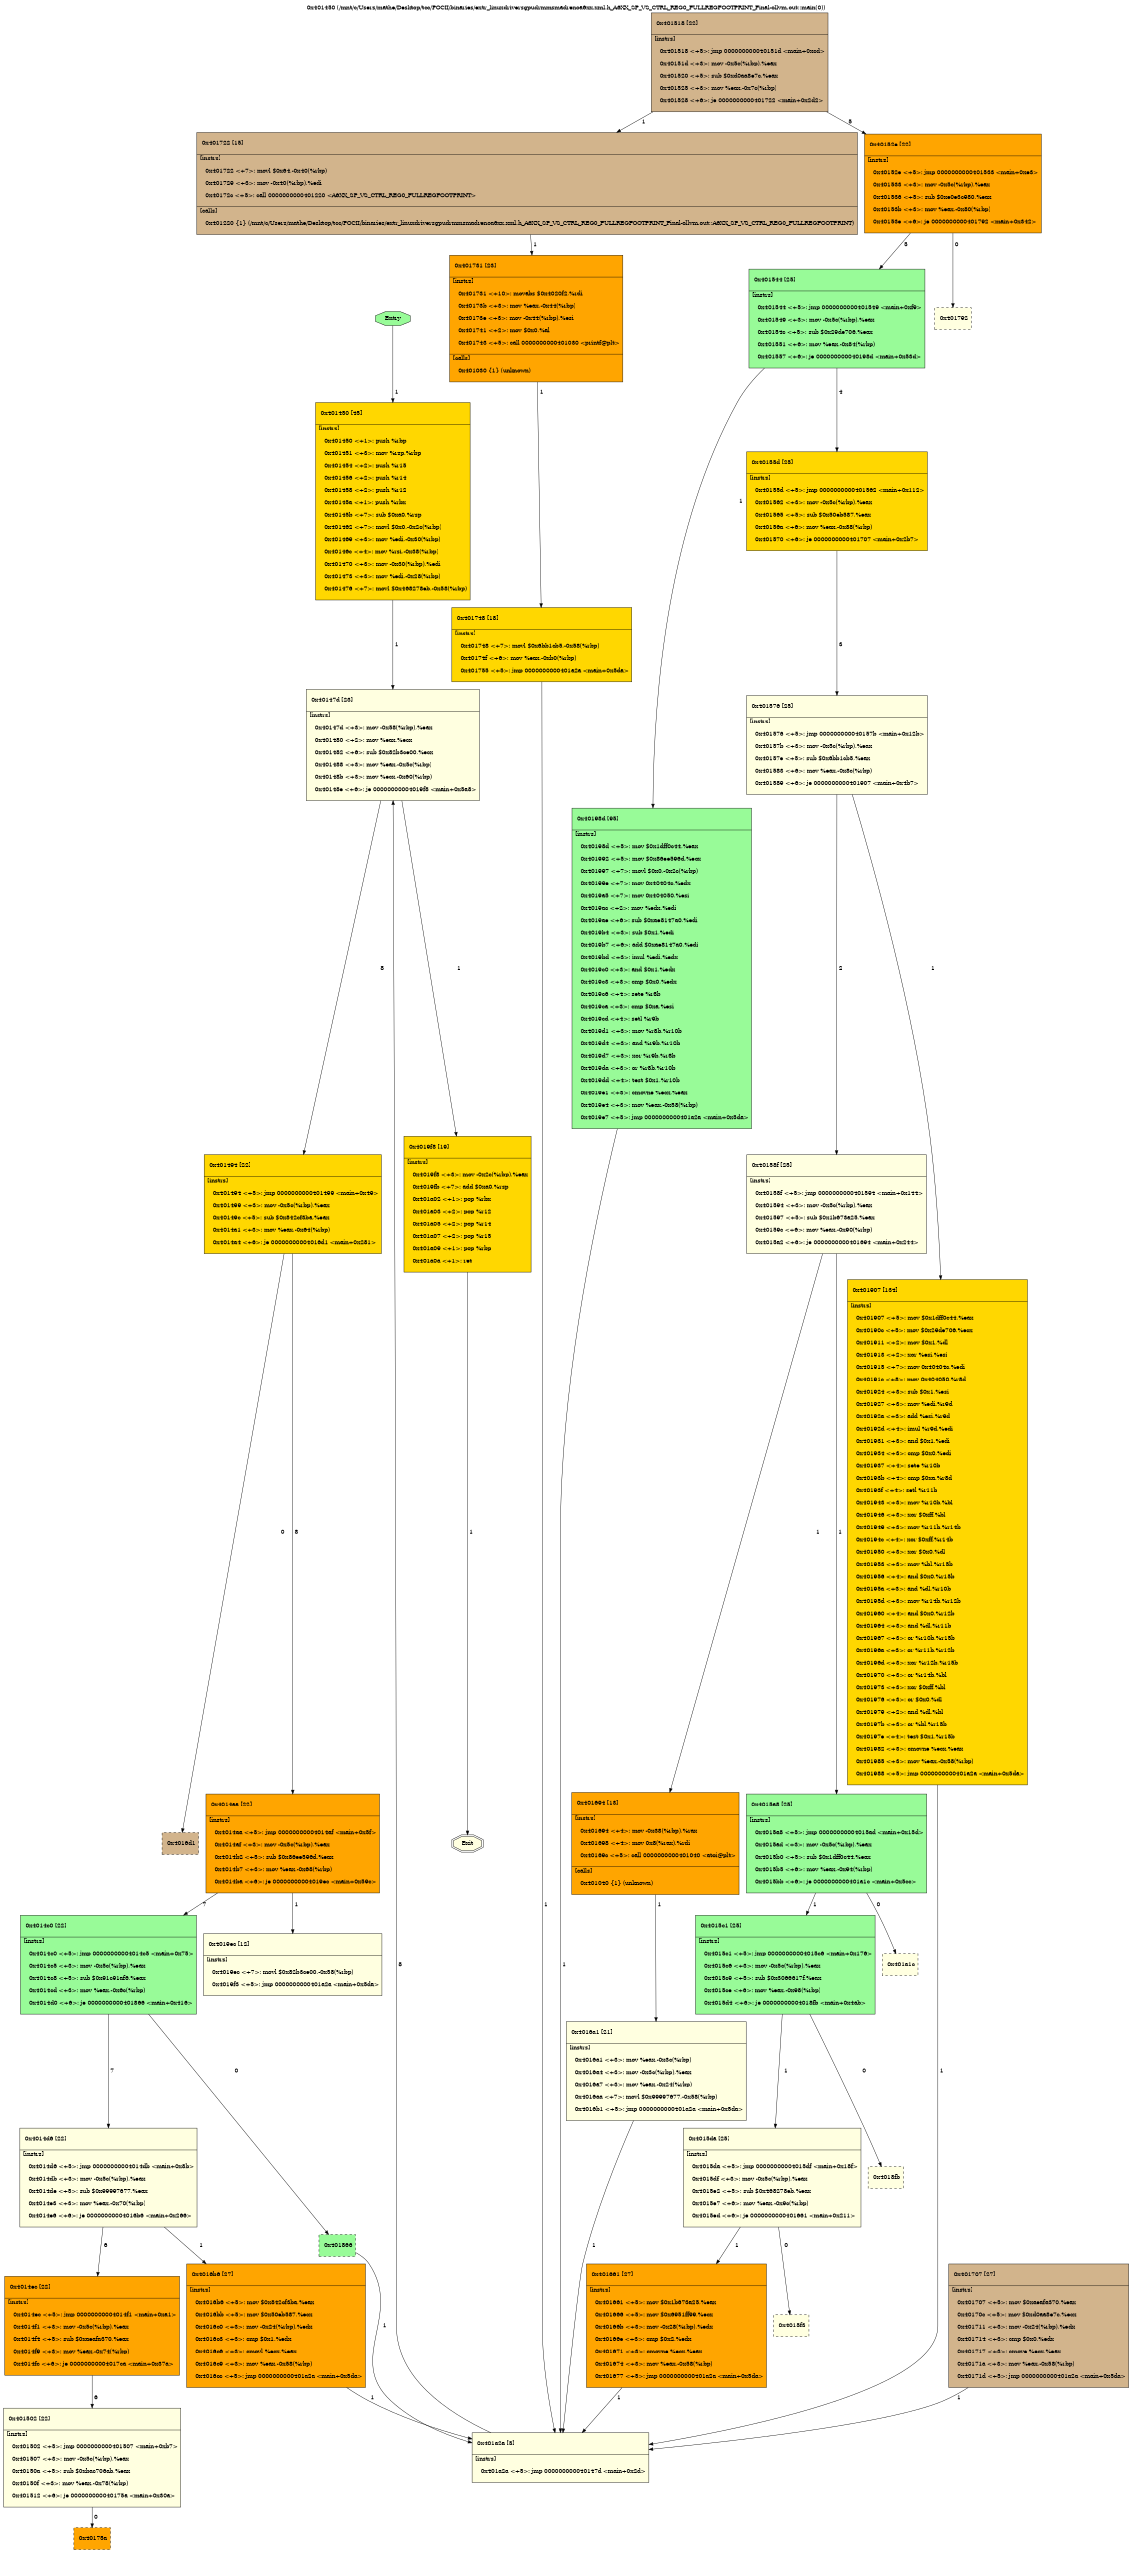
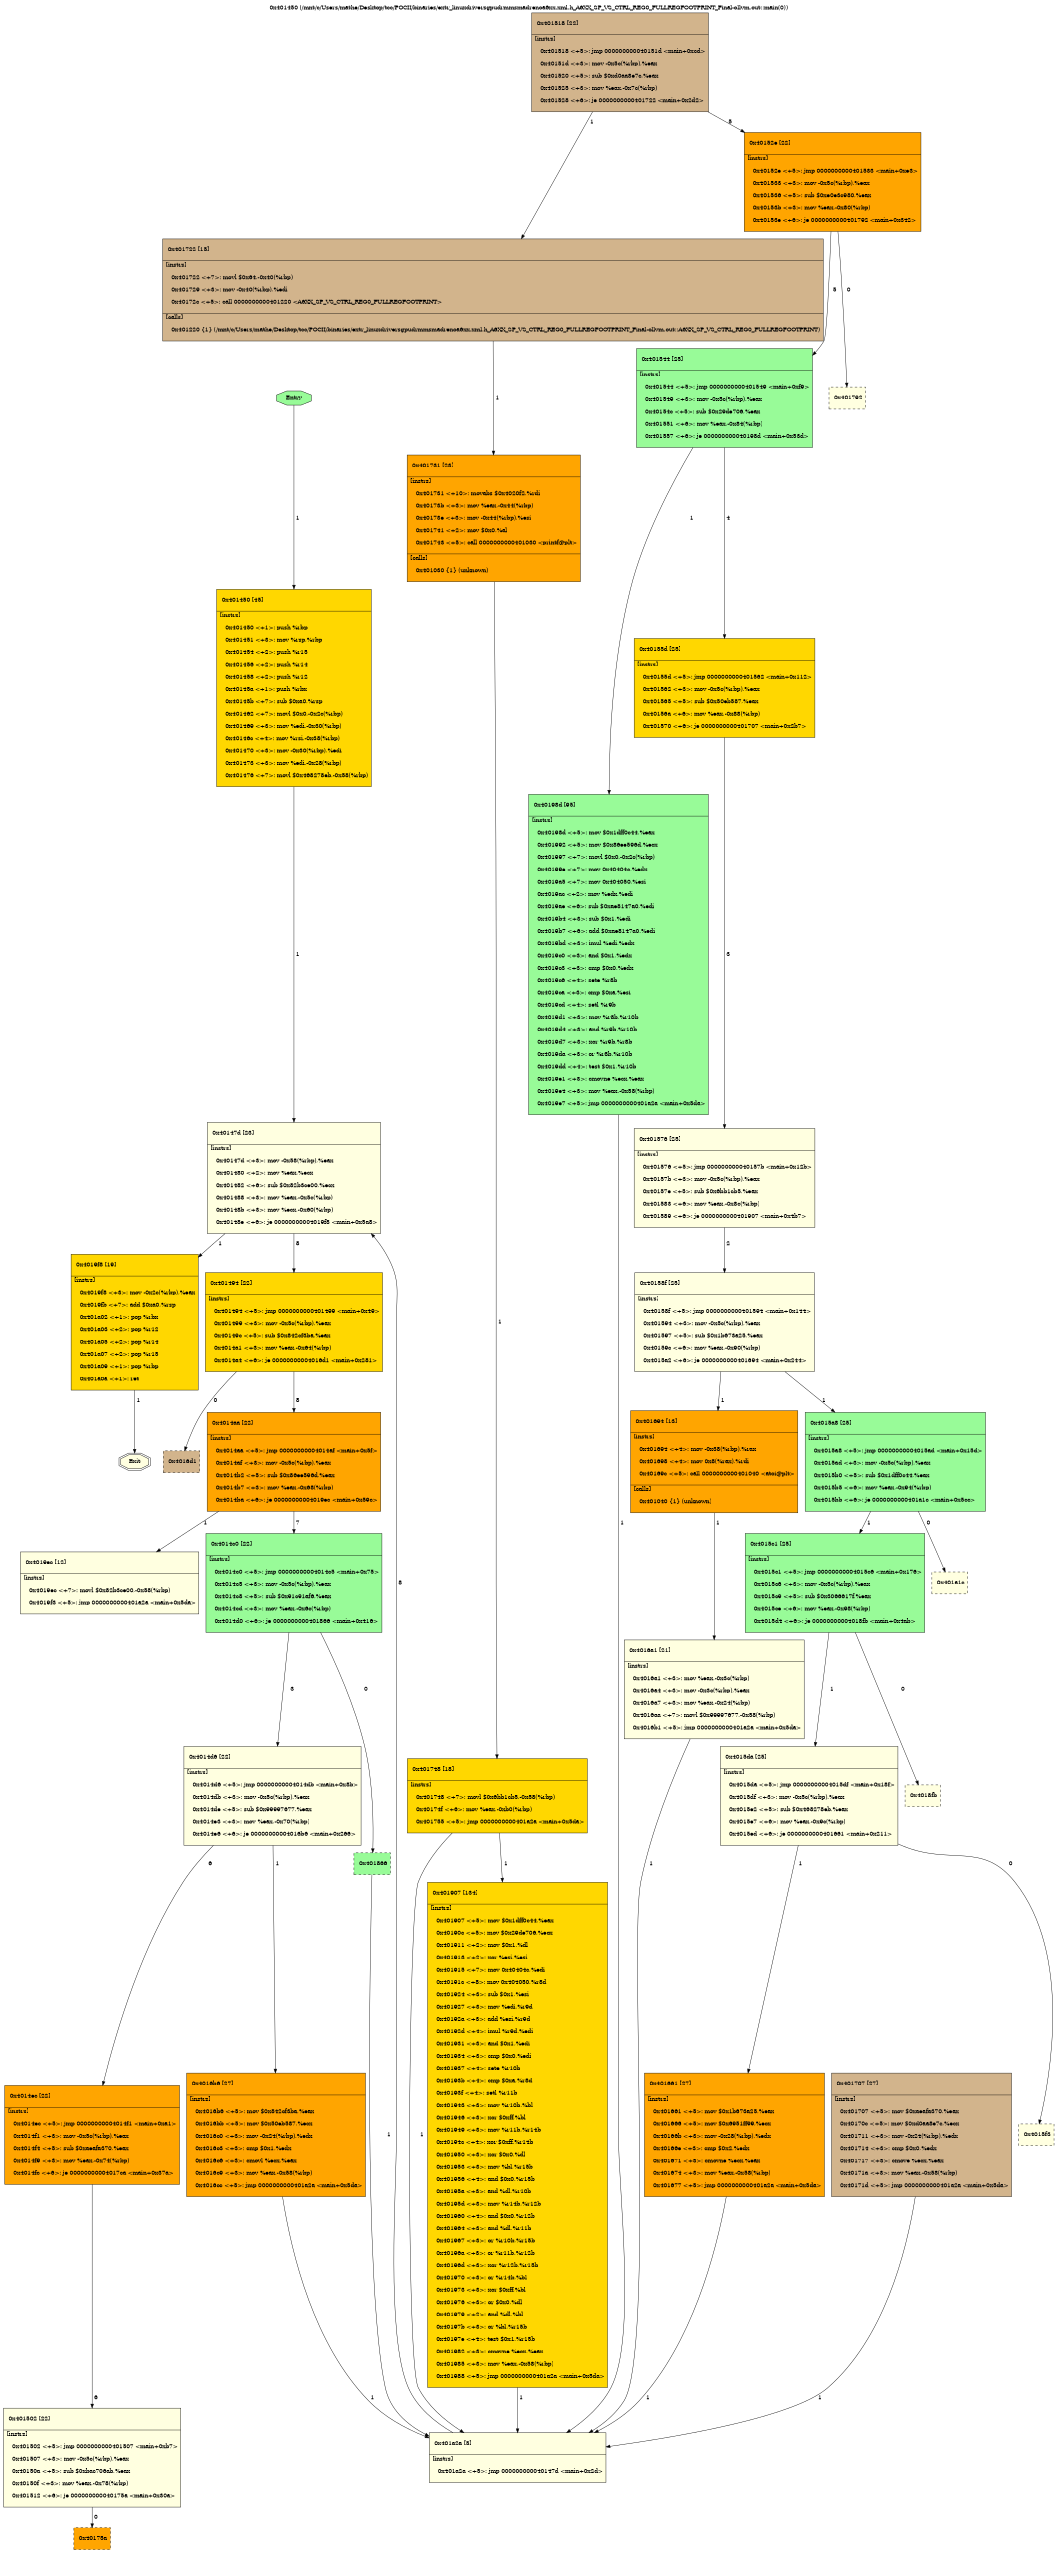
(912, 1032) -> (501, 1856)
(111, 2071) -> (291, 1689)
